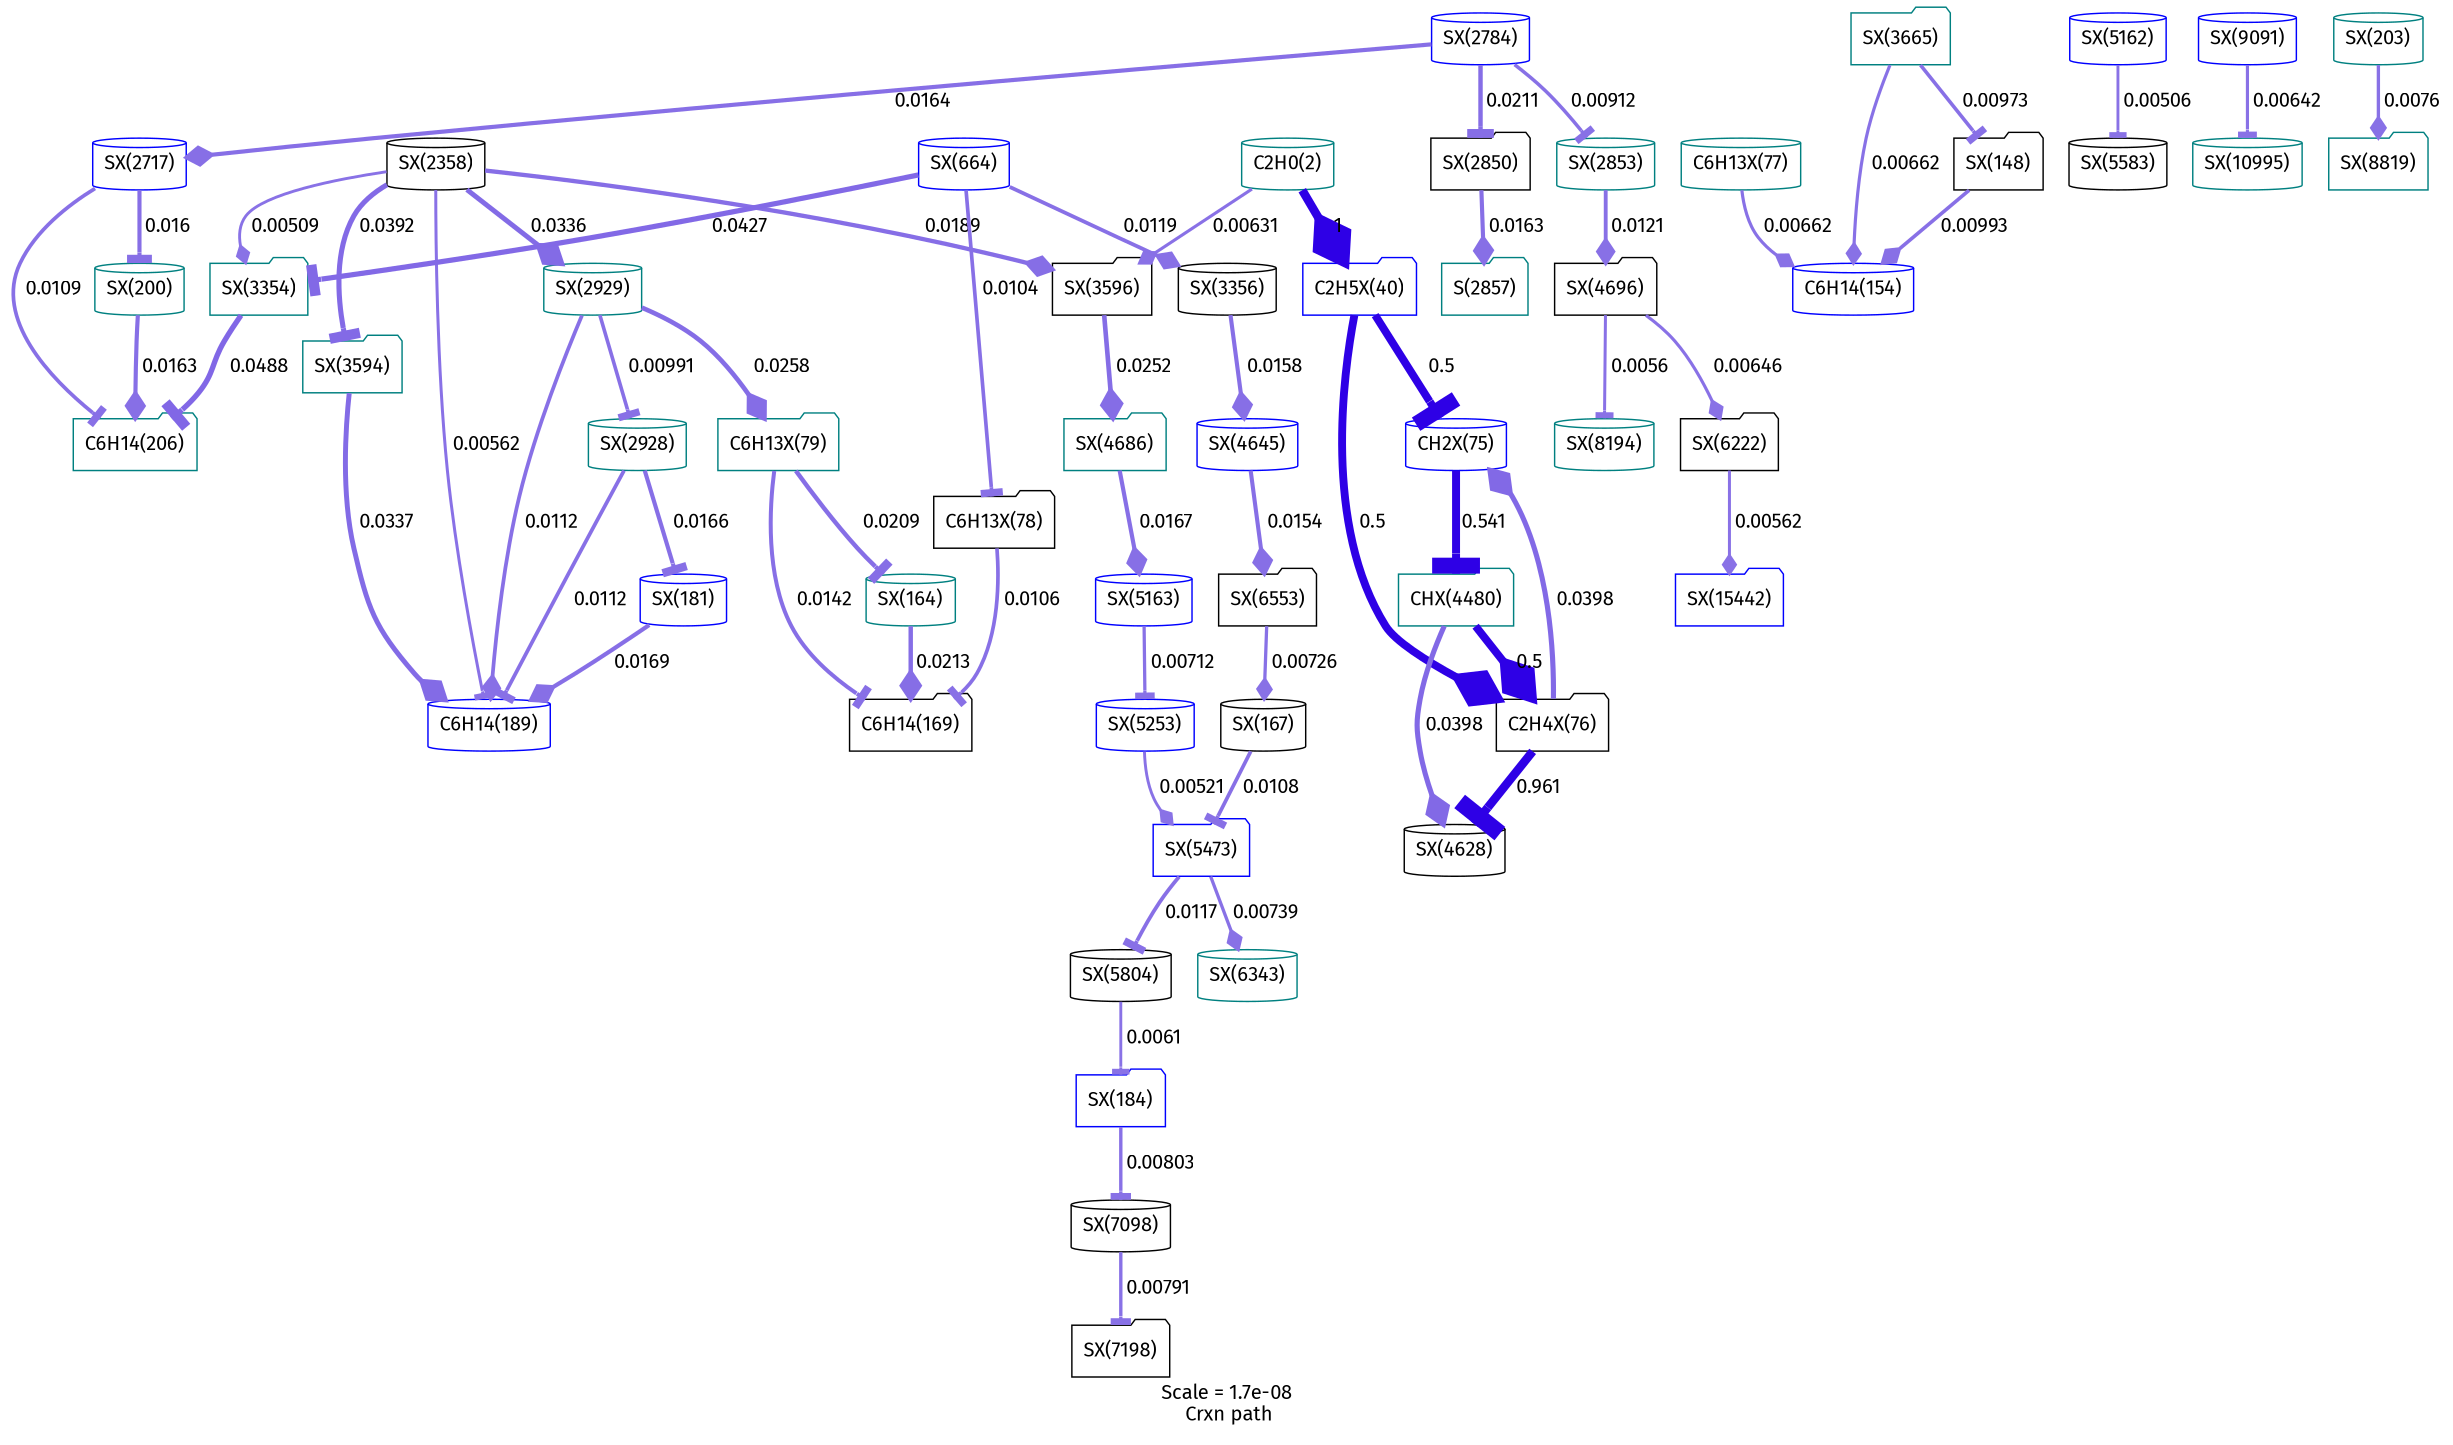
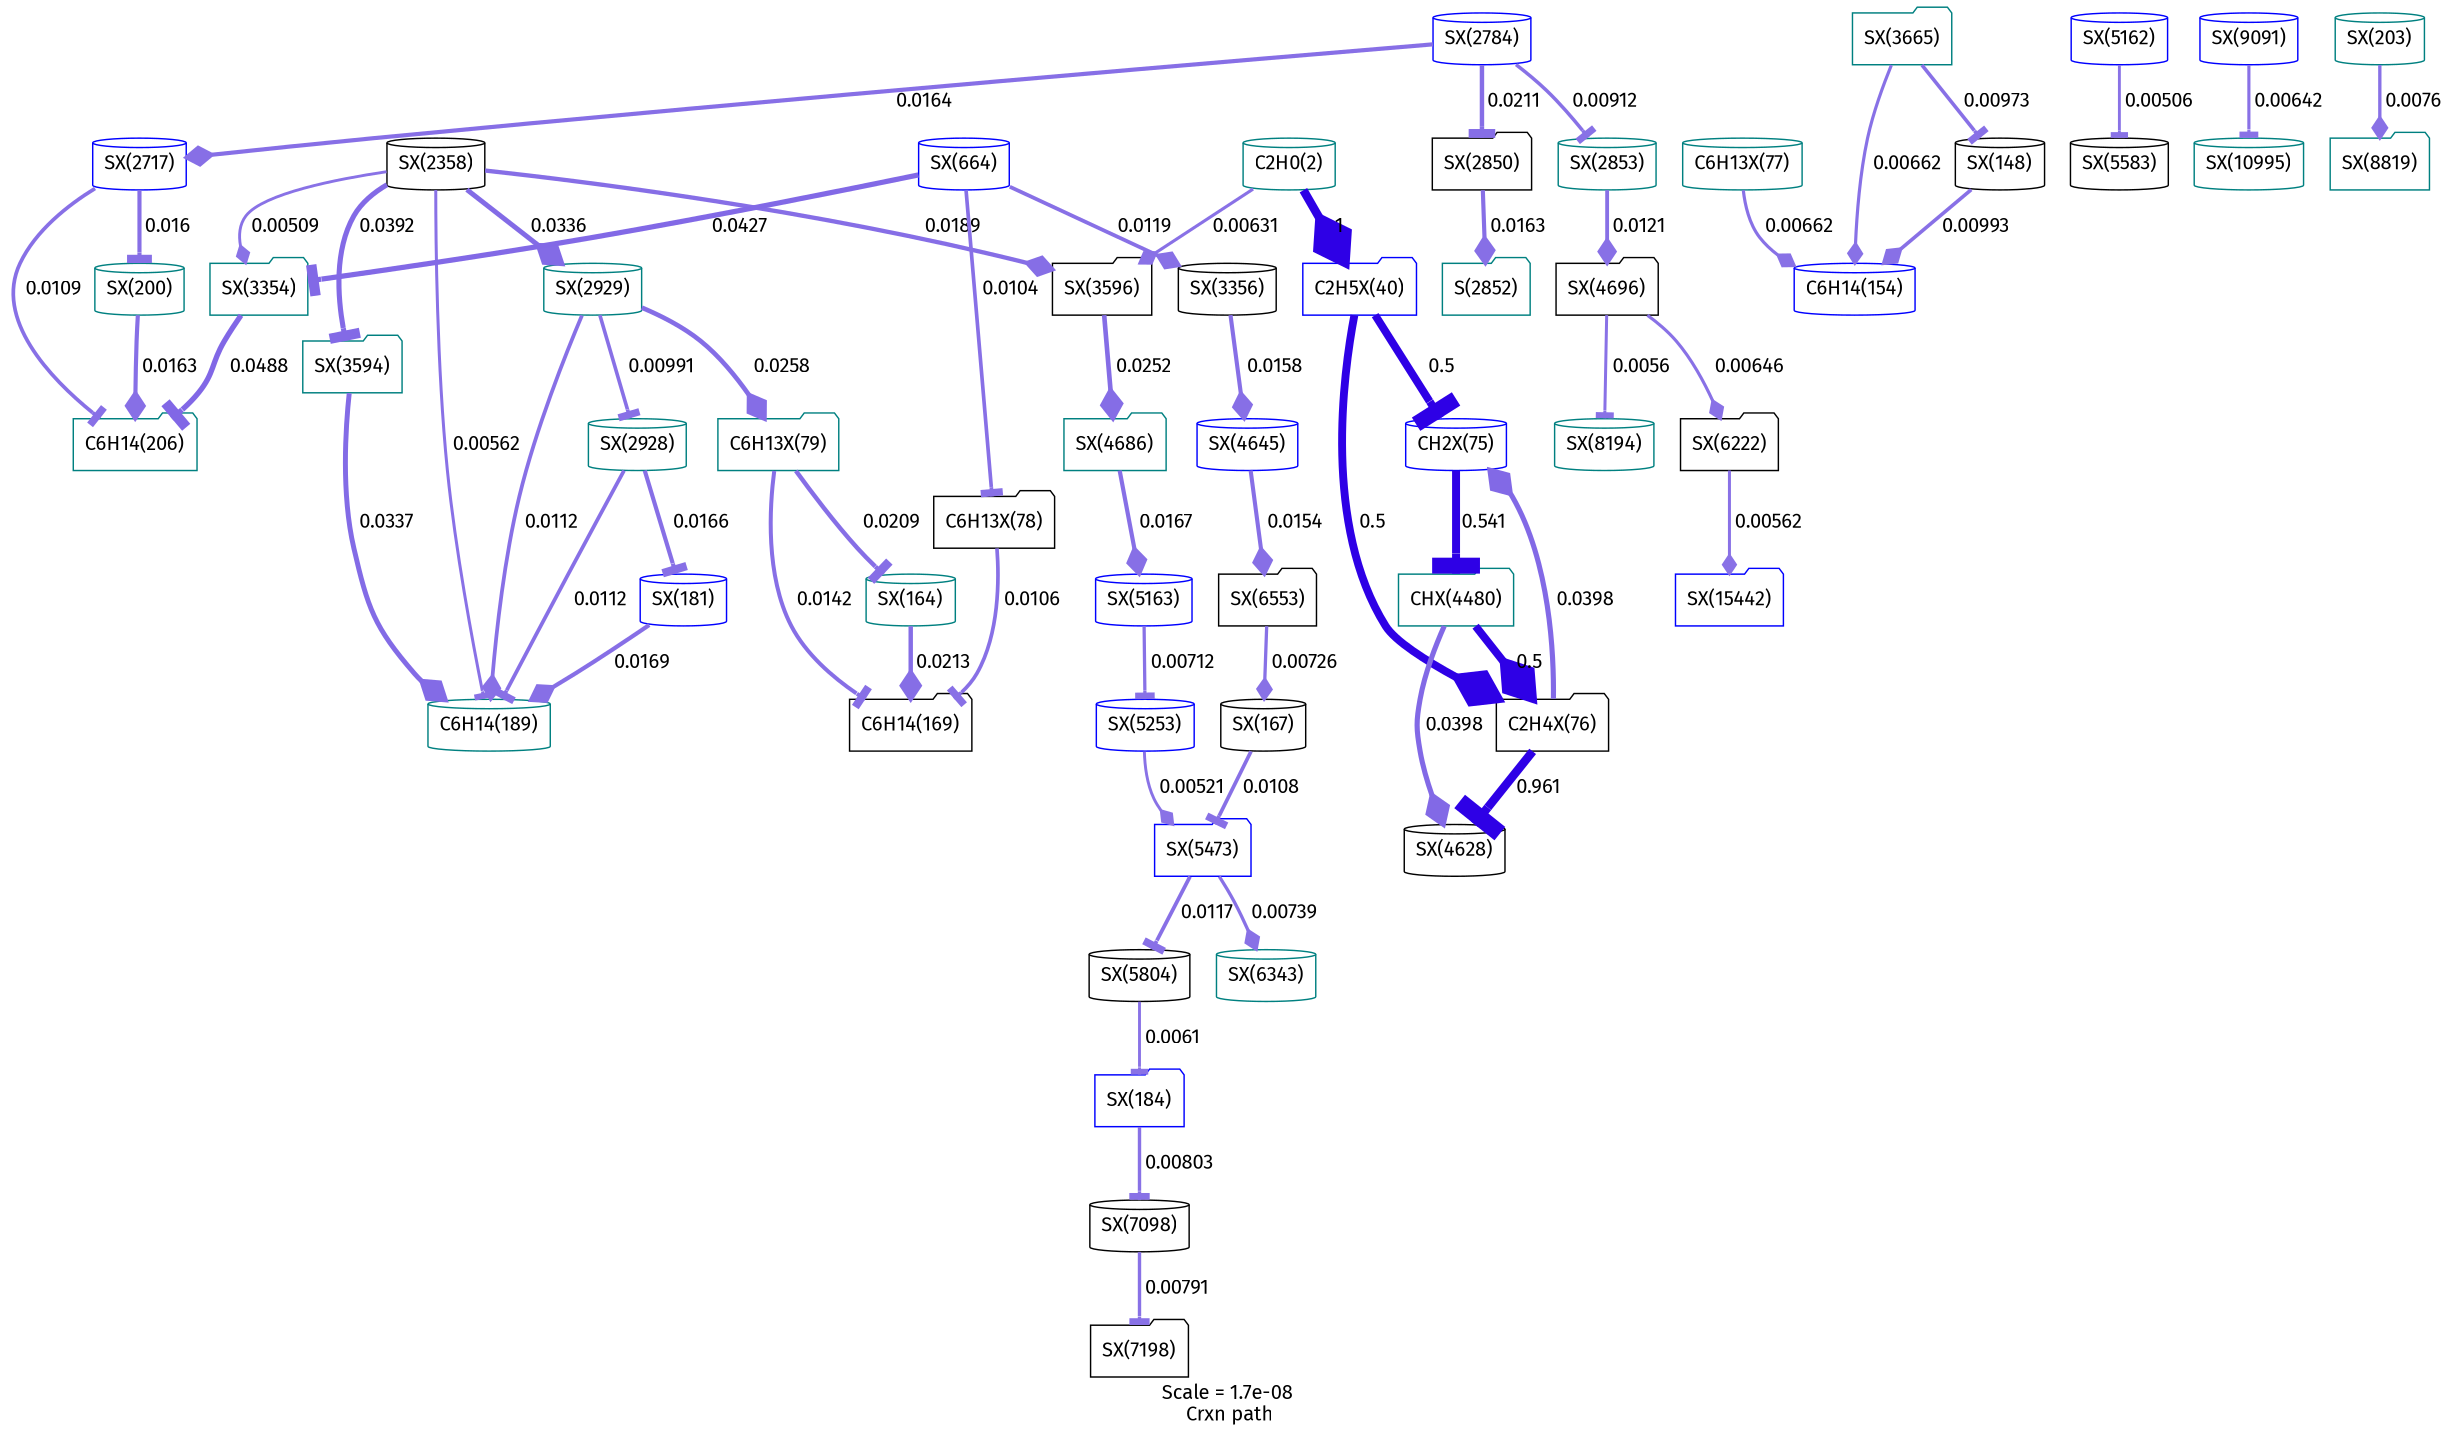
(1998, 164) -> (2000, 164)
(1485, 289) -> (1486, 289)
(489, 725) -> (489, 725)
